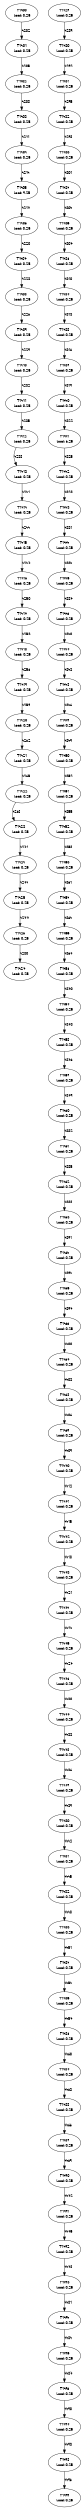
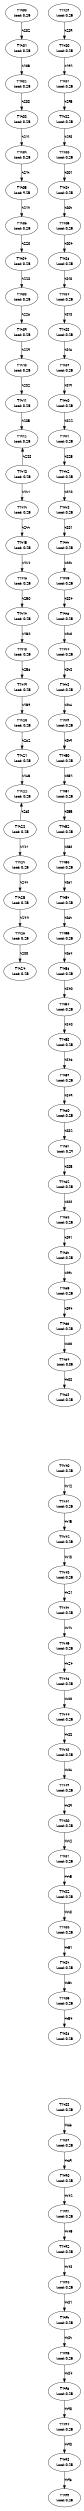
(64, 439) -> (64, 439)
(14, 455) -> (23, 458)
(12, 810) -> (21, 813)
(64, 1149) -> (64, 1149)
(64, 1362) -> (64, 1362)
(64, 1433) -> none
(64, 2072) -> none
